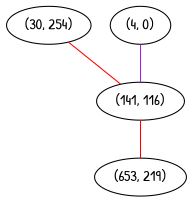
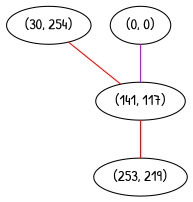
(141, 25) -> (141, 25)
(141, 101) -> (141, 101)
(141, 177) -> (141, 177)
